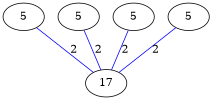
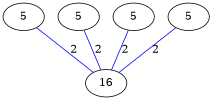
(106, 83) -> (106, 83)
